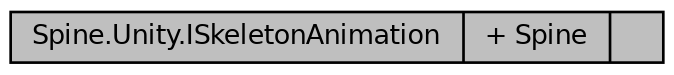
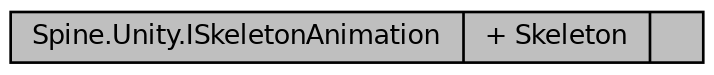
(537, 36) -> (557, 36)
